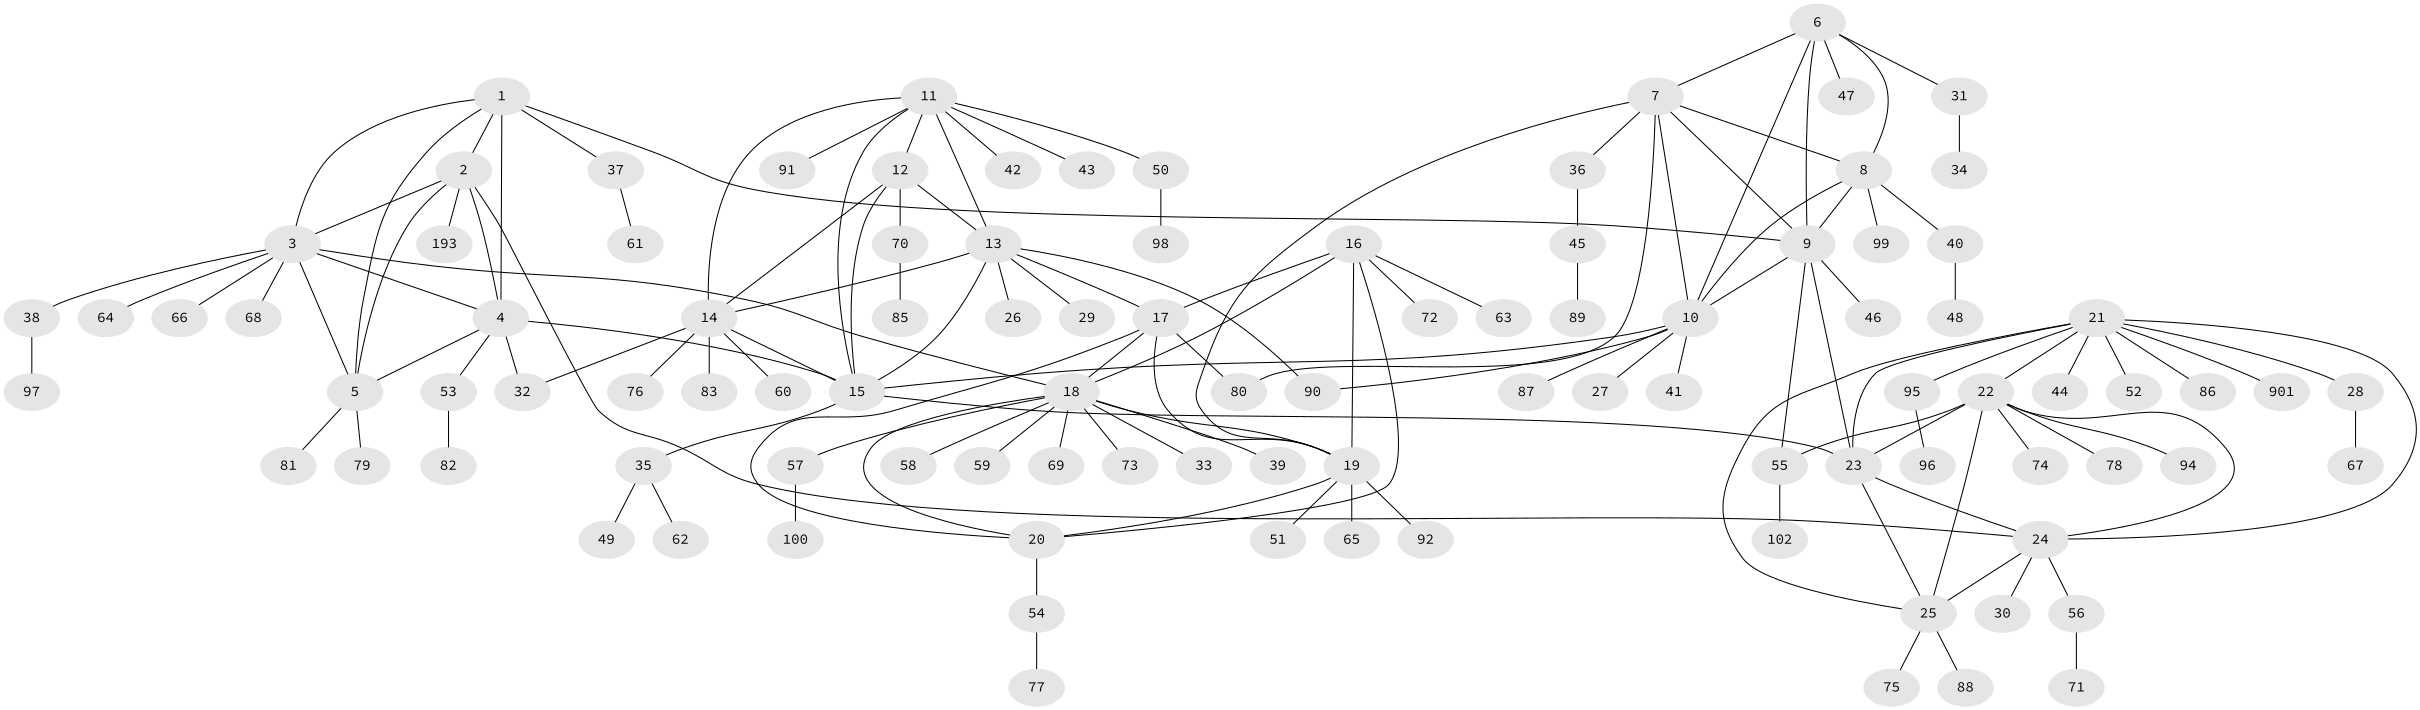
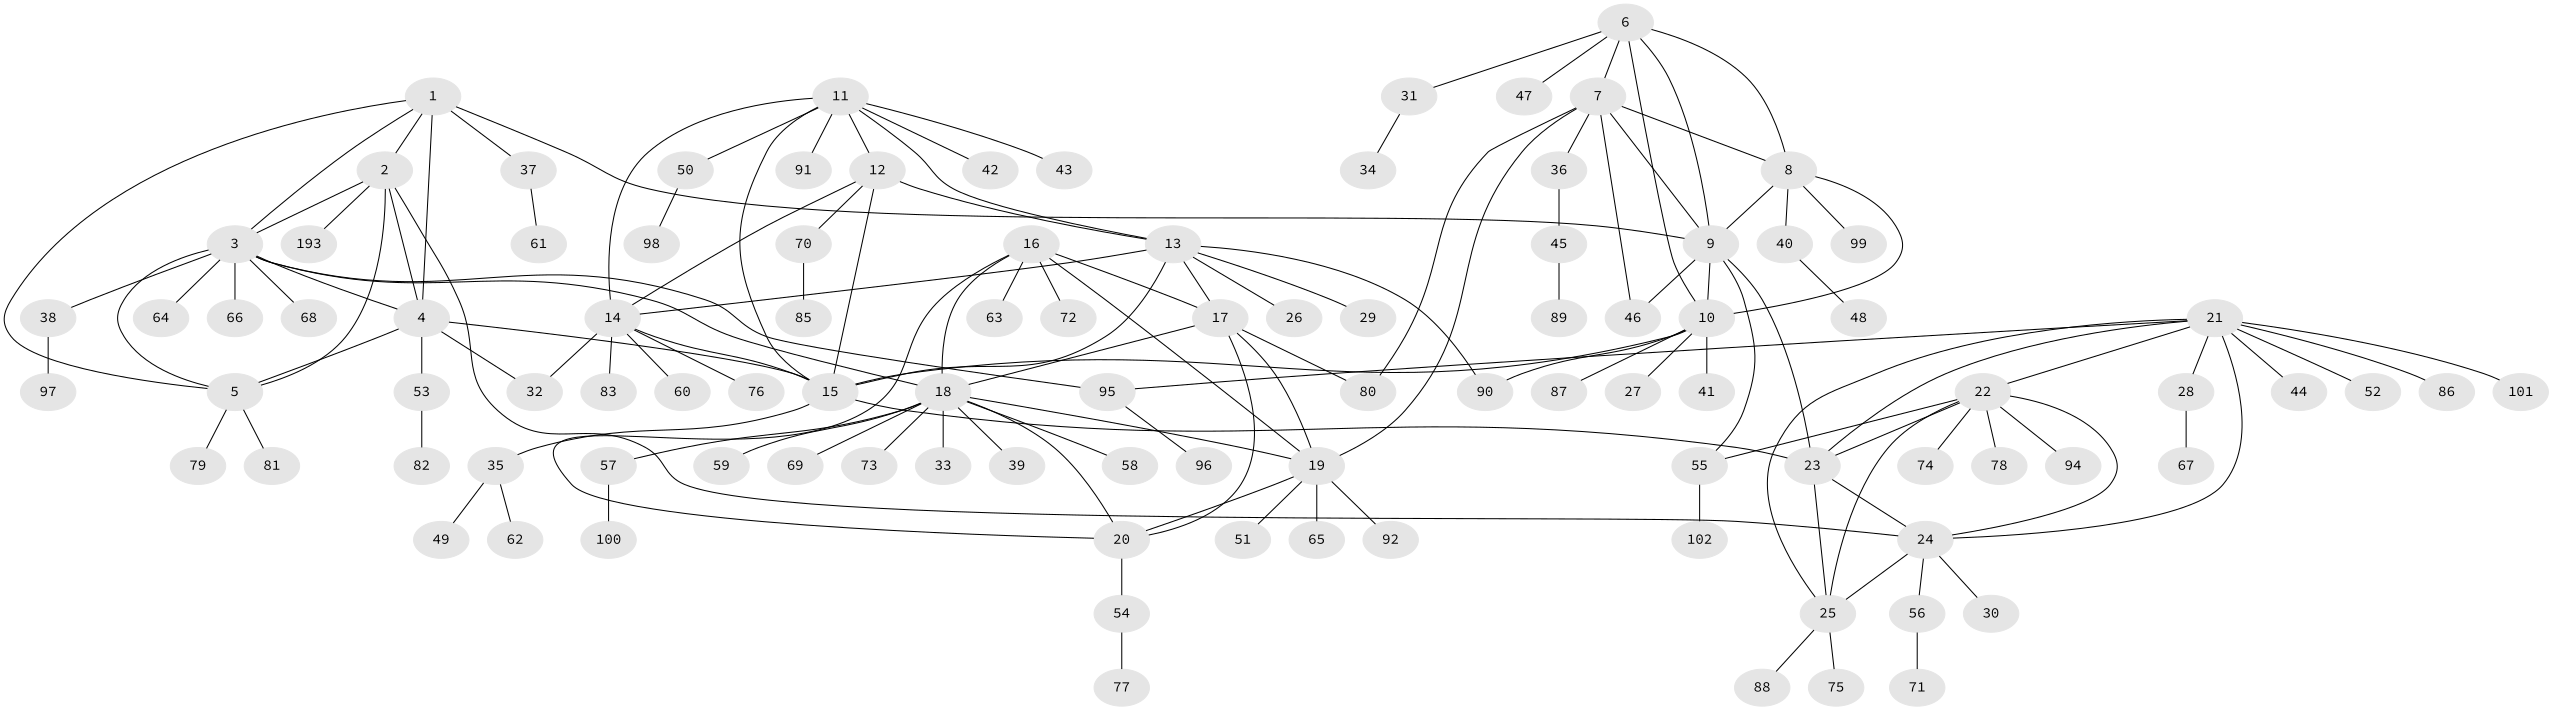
(1673, 207) -> (1615, 207)
none -> (674, 292)
(2282, 392) -> (2521, 392)
